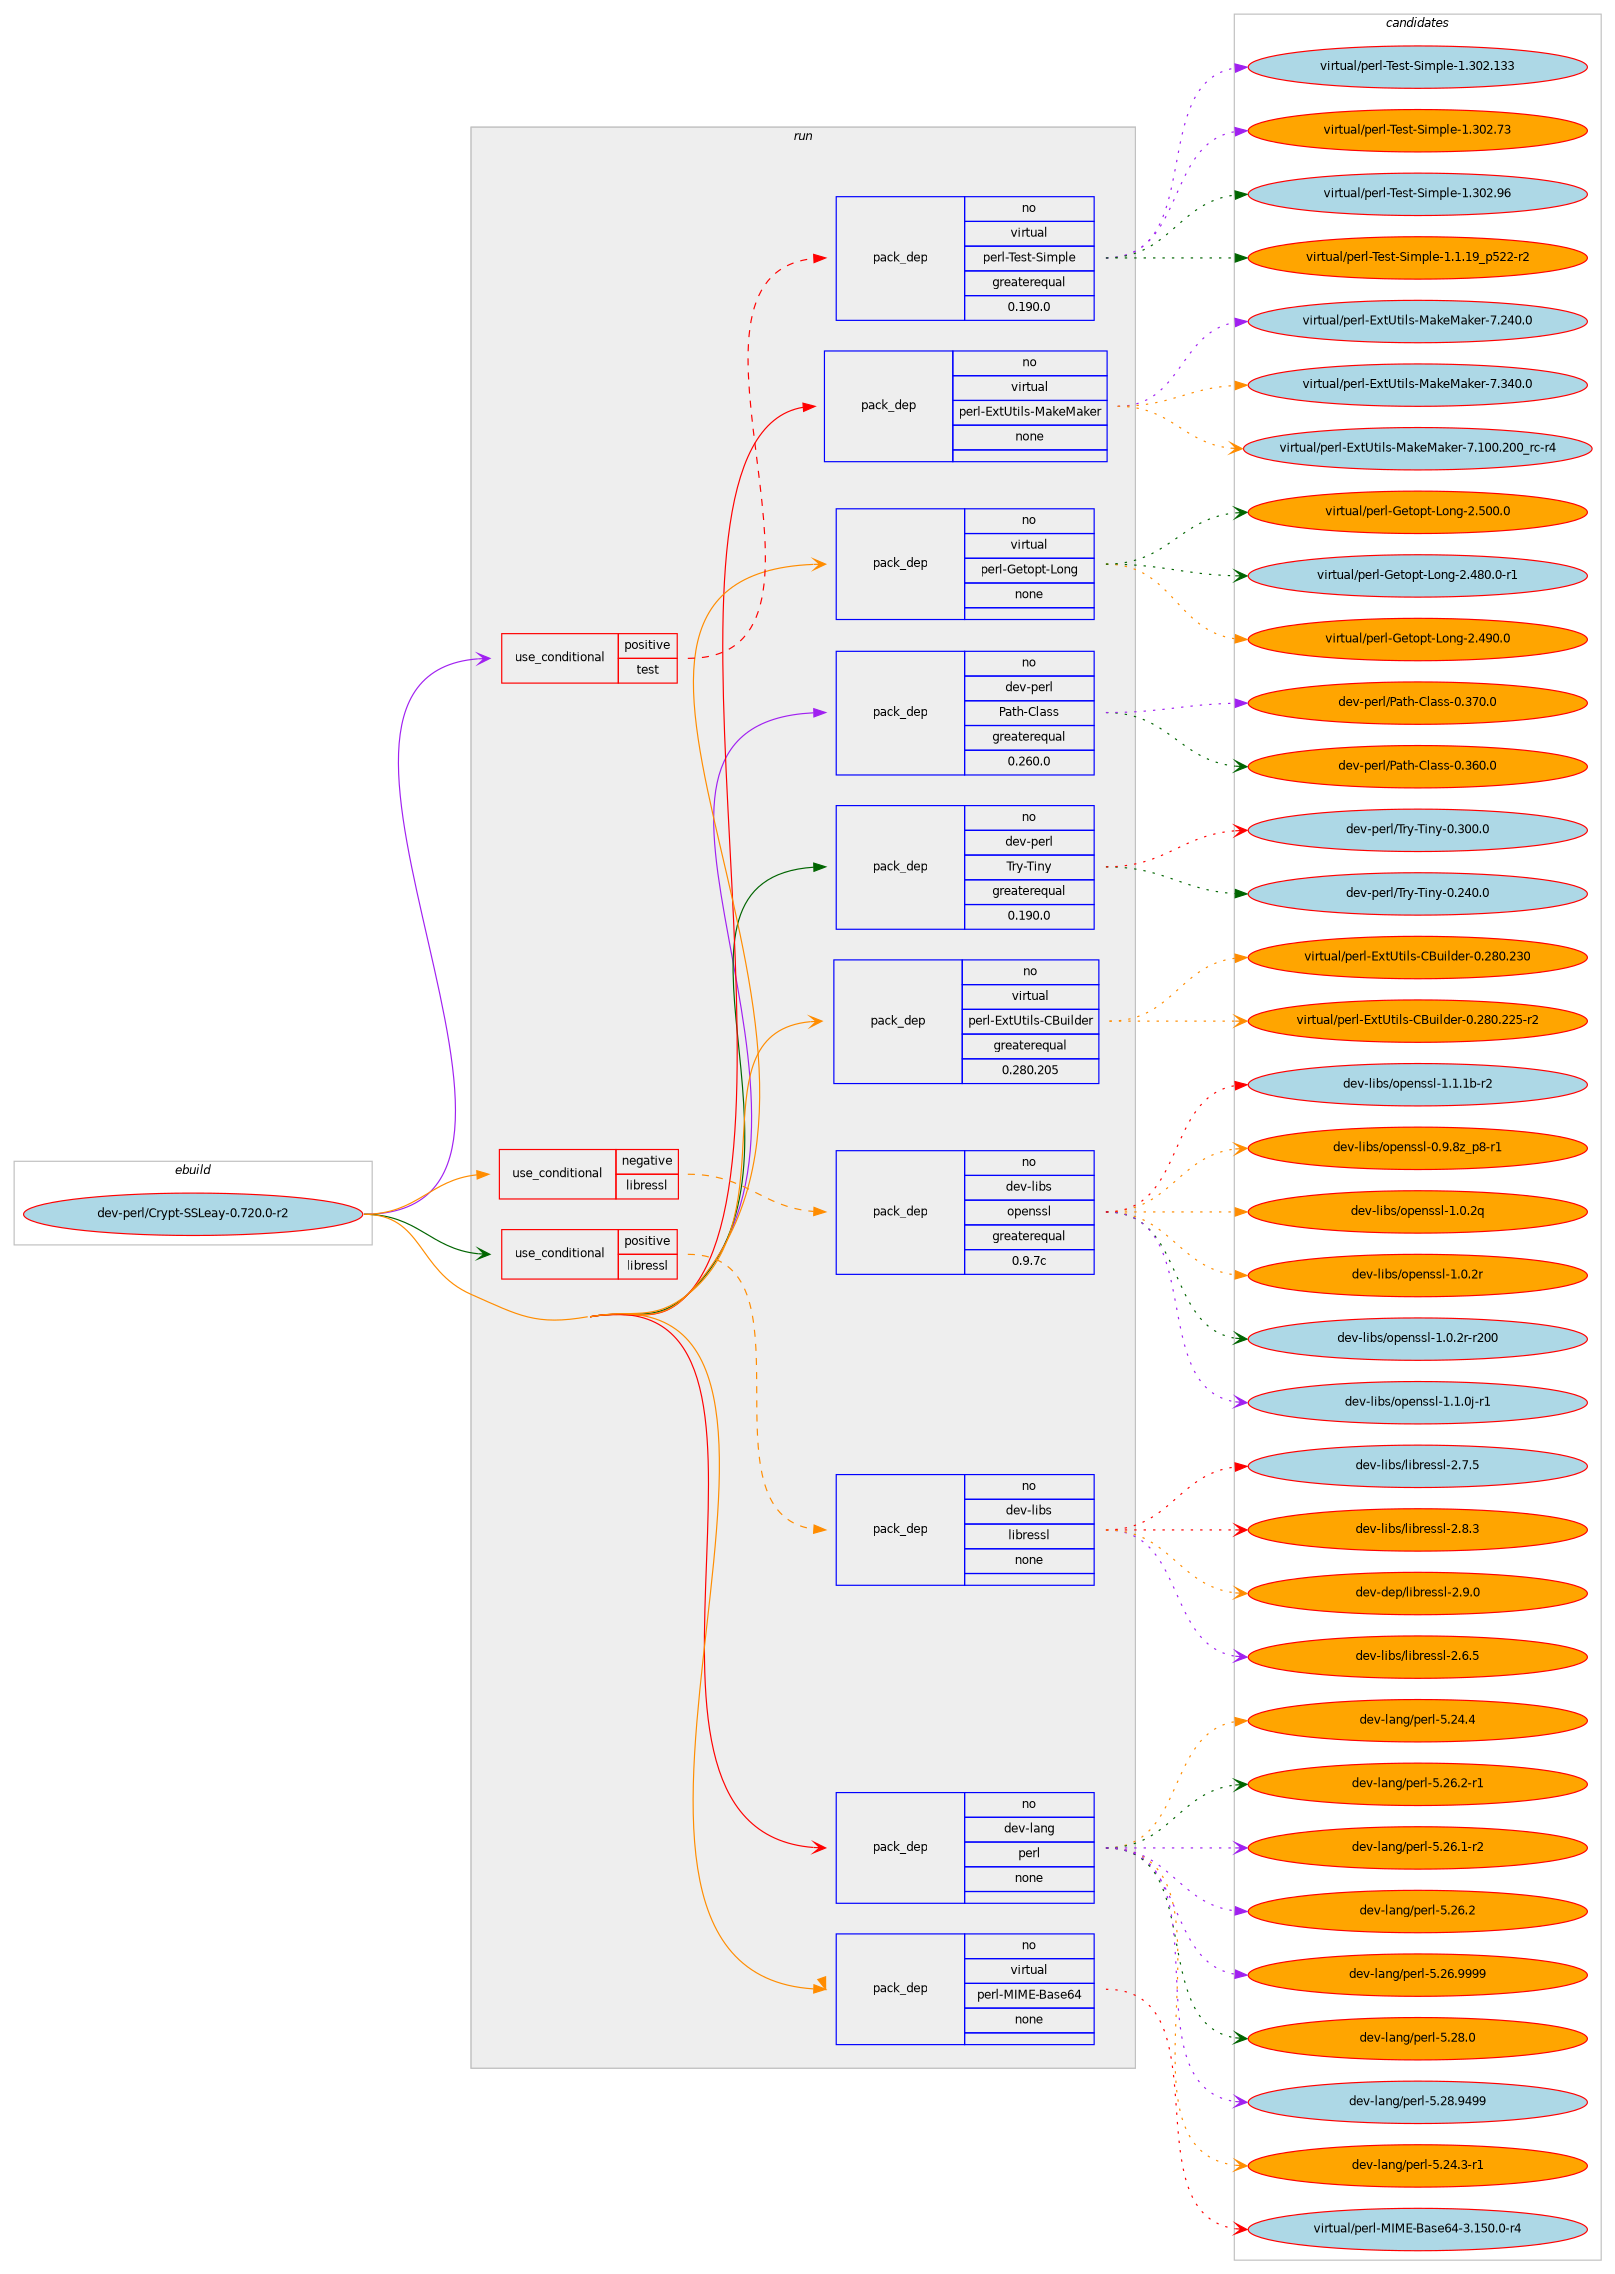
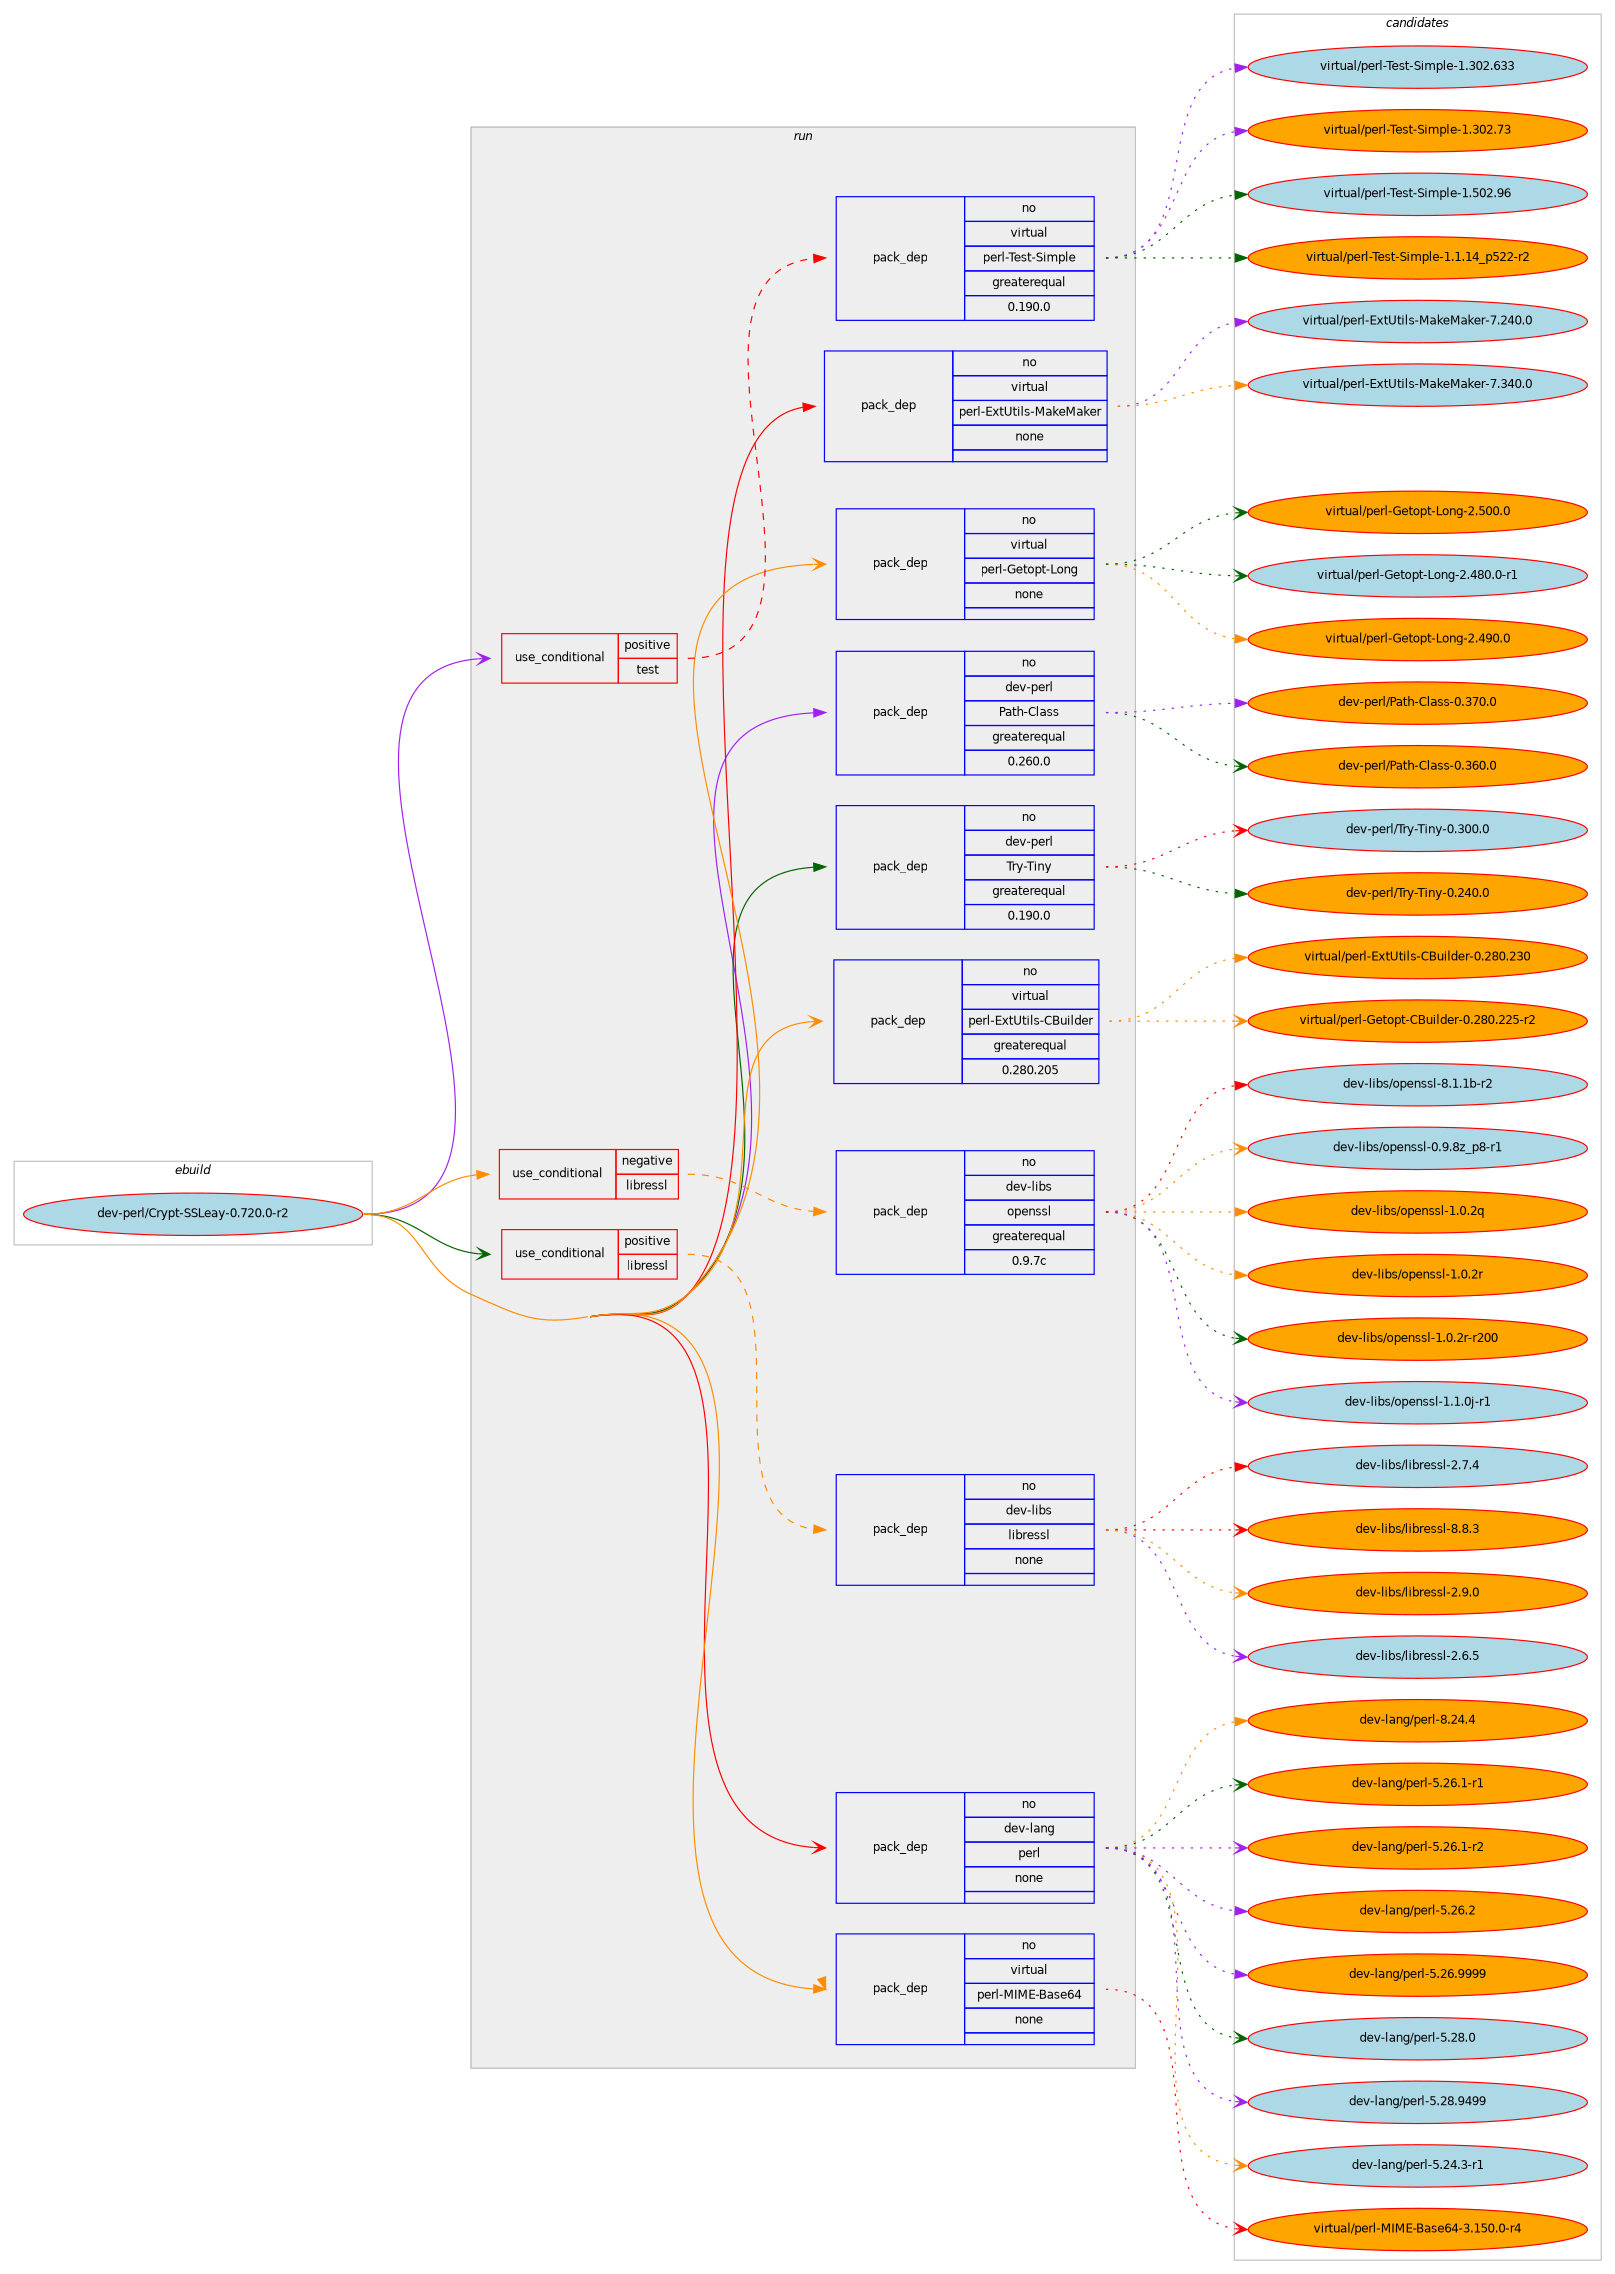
(1418, 67) -> (1418, 67)
(1418, 194) -> (1418, 194)
(1418, 258) -> (1418, 258)
(1418, 449) -> none
(1418, 894) -> (1418, 894)
(1418, 1021) -> (1418, 1021)
(1418, 1085) -> (1418, 1085)
(1418, 1148) -> (1418, 1148)
(1418, 1339) -> (1418, 1339)
(1418, 1466) -> (1418, 1466)
(1418, 1530) -> (1418, 1530)
(1418, 1594) -> (1418, 1594)
(1418, 1657) -> (1418, 1657)
(1418, 1721) -> (1418, 1721)
(1418, 1784) -> (1418, 1784)
(1418, 2039) -> (1418, 2039)
(1418, 2166) -> (1418, 2166)
(1418, 2230) -> (1418, 2230)
